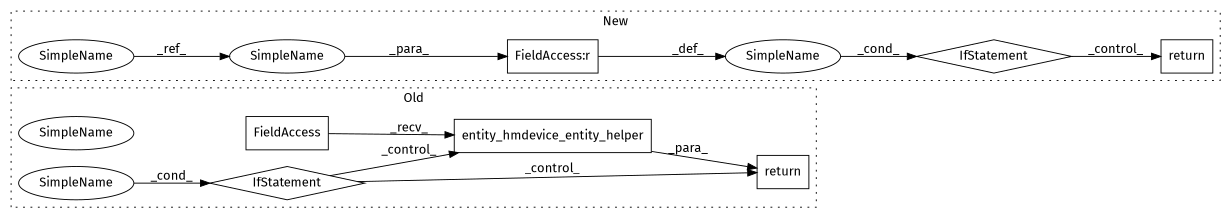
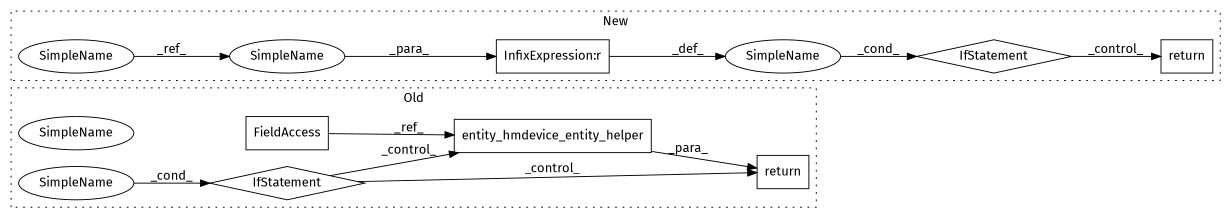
(553, 56) -> (553, 56)
(409, 128) -> (409, 128)
